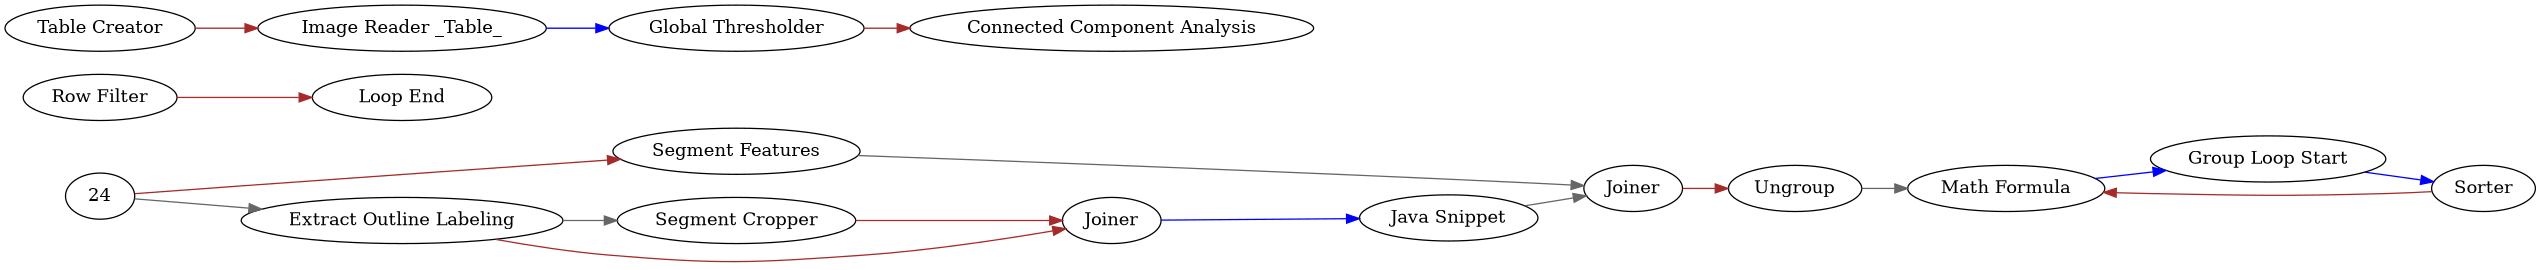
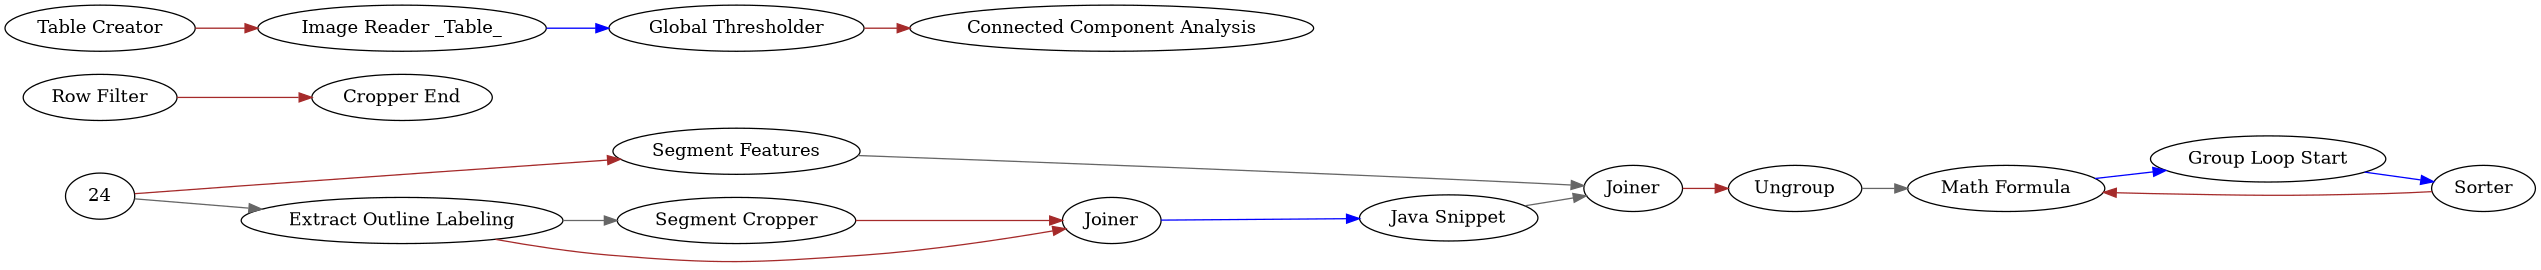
(402, 97) -> (402, 97)
